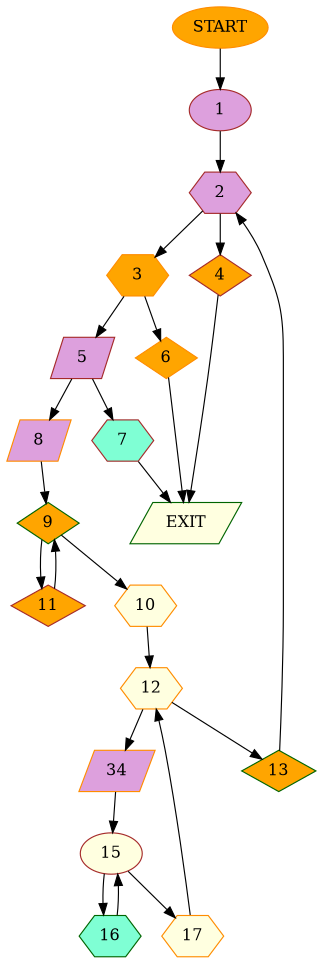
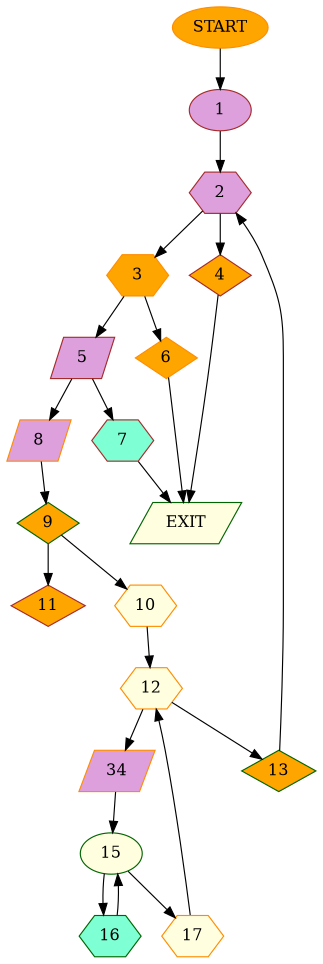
(56, 570) -> none
(111, 854) -> (111, 854)
